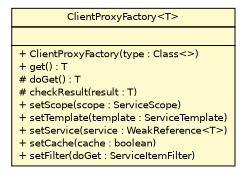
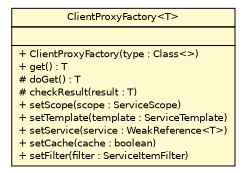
(107, 156) -> (104, 156)
